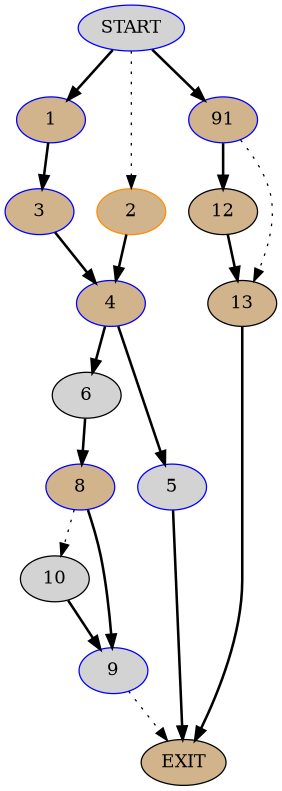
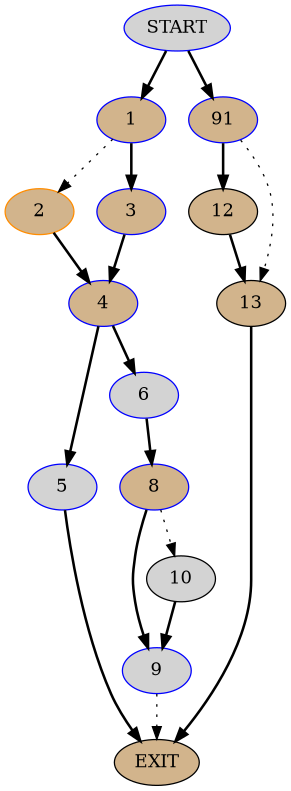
(131, 113) -> (90, 161)
(87, 395) -> (144, 395)
